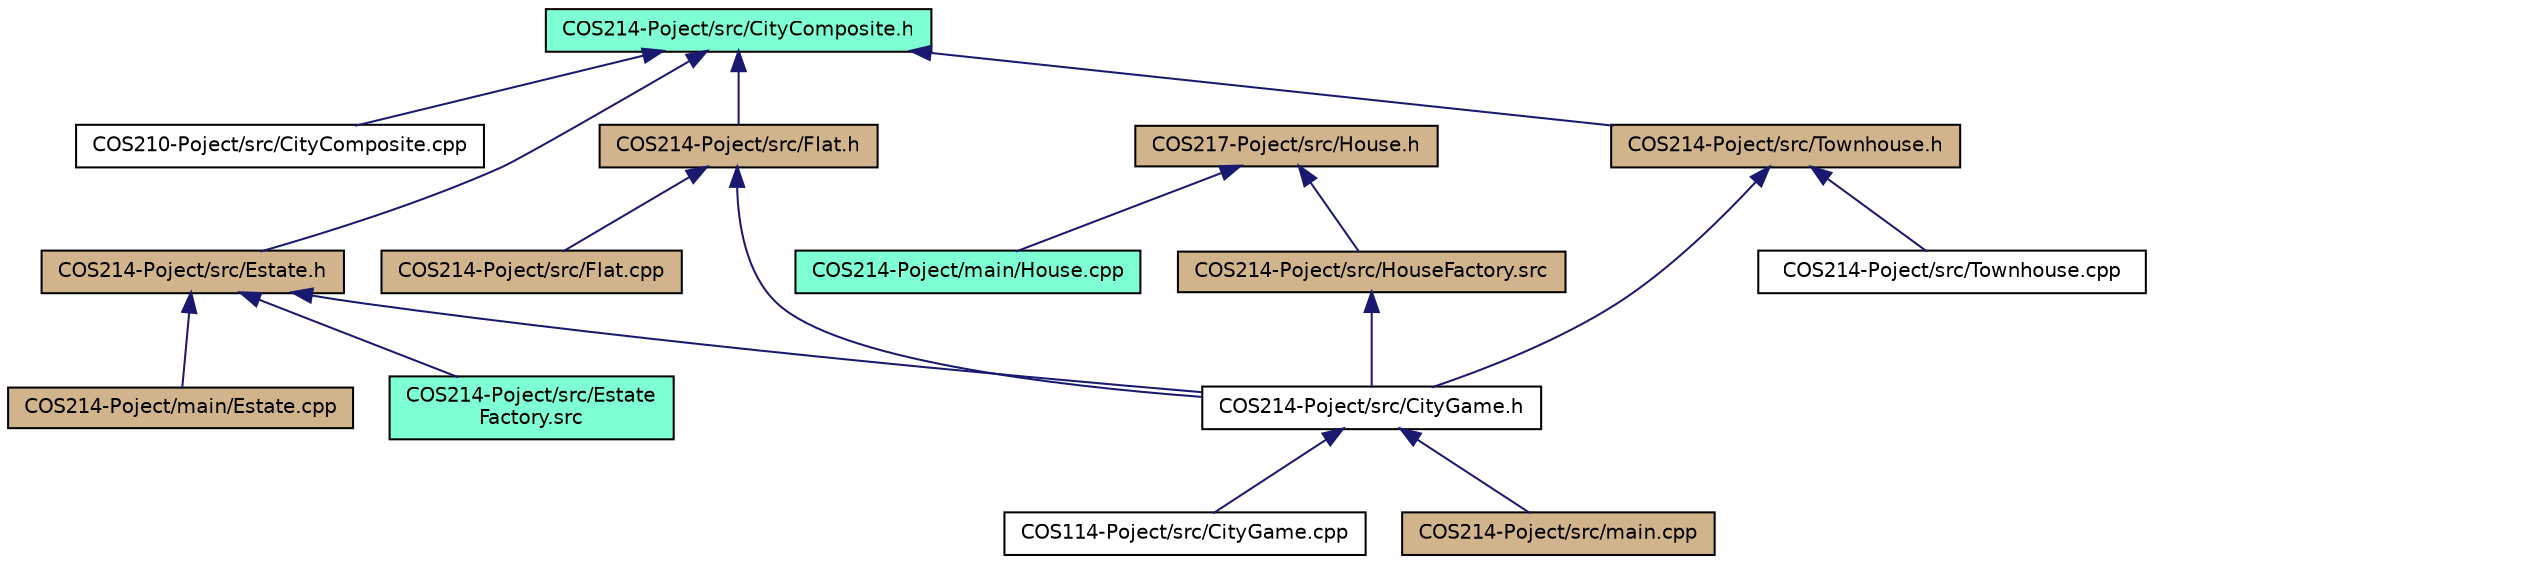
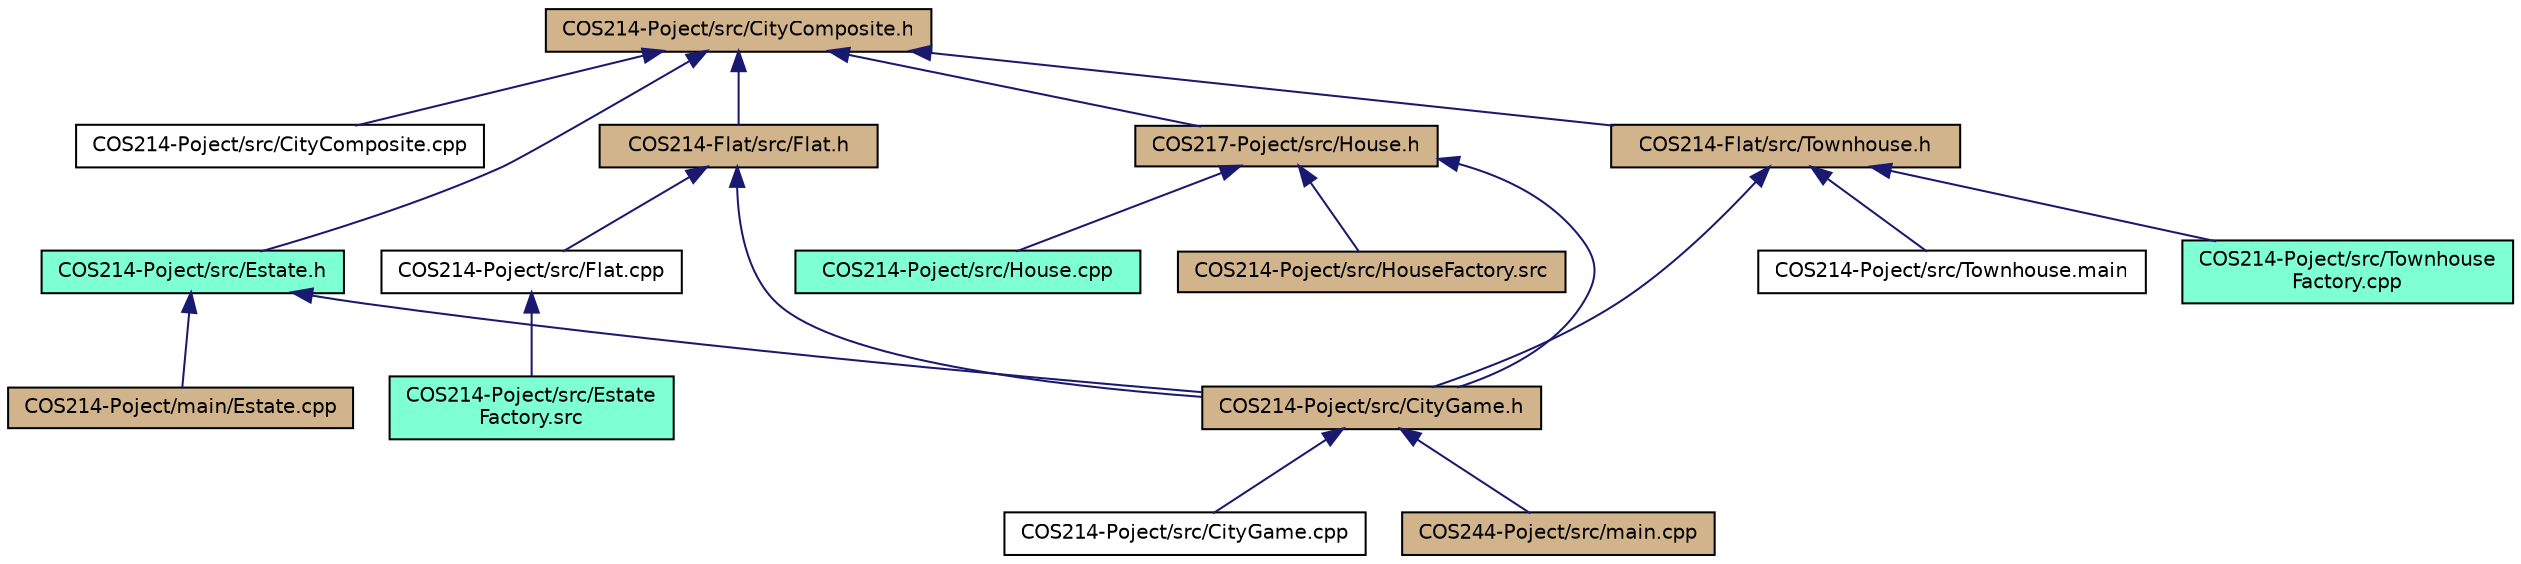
(739, 30) -> (739, 30)
none -> (1025, 91)
(280, 146) -> (280, 146)
(739, 146) -> (739, 146)
(1786, 146) -> (1786, 146)
(193, 272) -> (193, 272)
(532, 272) -> (532, 272)
(968, 272) -> (968, 272)
(1952, 272) -> (1952, 272)
none -> (2348, 272)
(359, 338) -> (532, 345)
(1372, 350) -> (1594, 274)
(1372, 408) -> (1372, 408)
(1185, 534) -> (1185, 534)
(1558, 534) -> (1558, 534)
